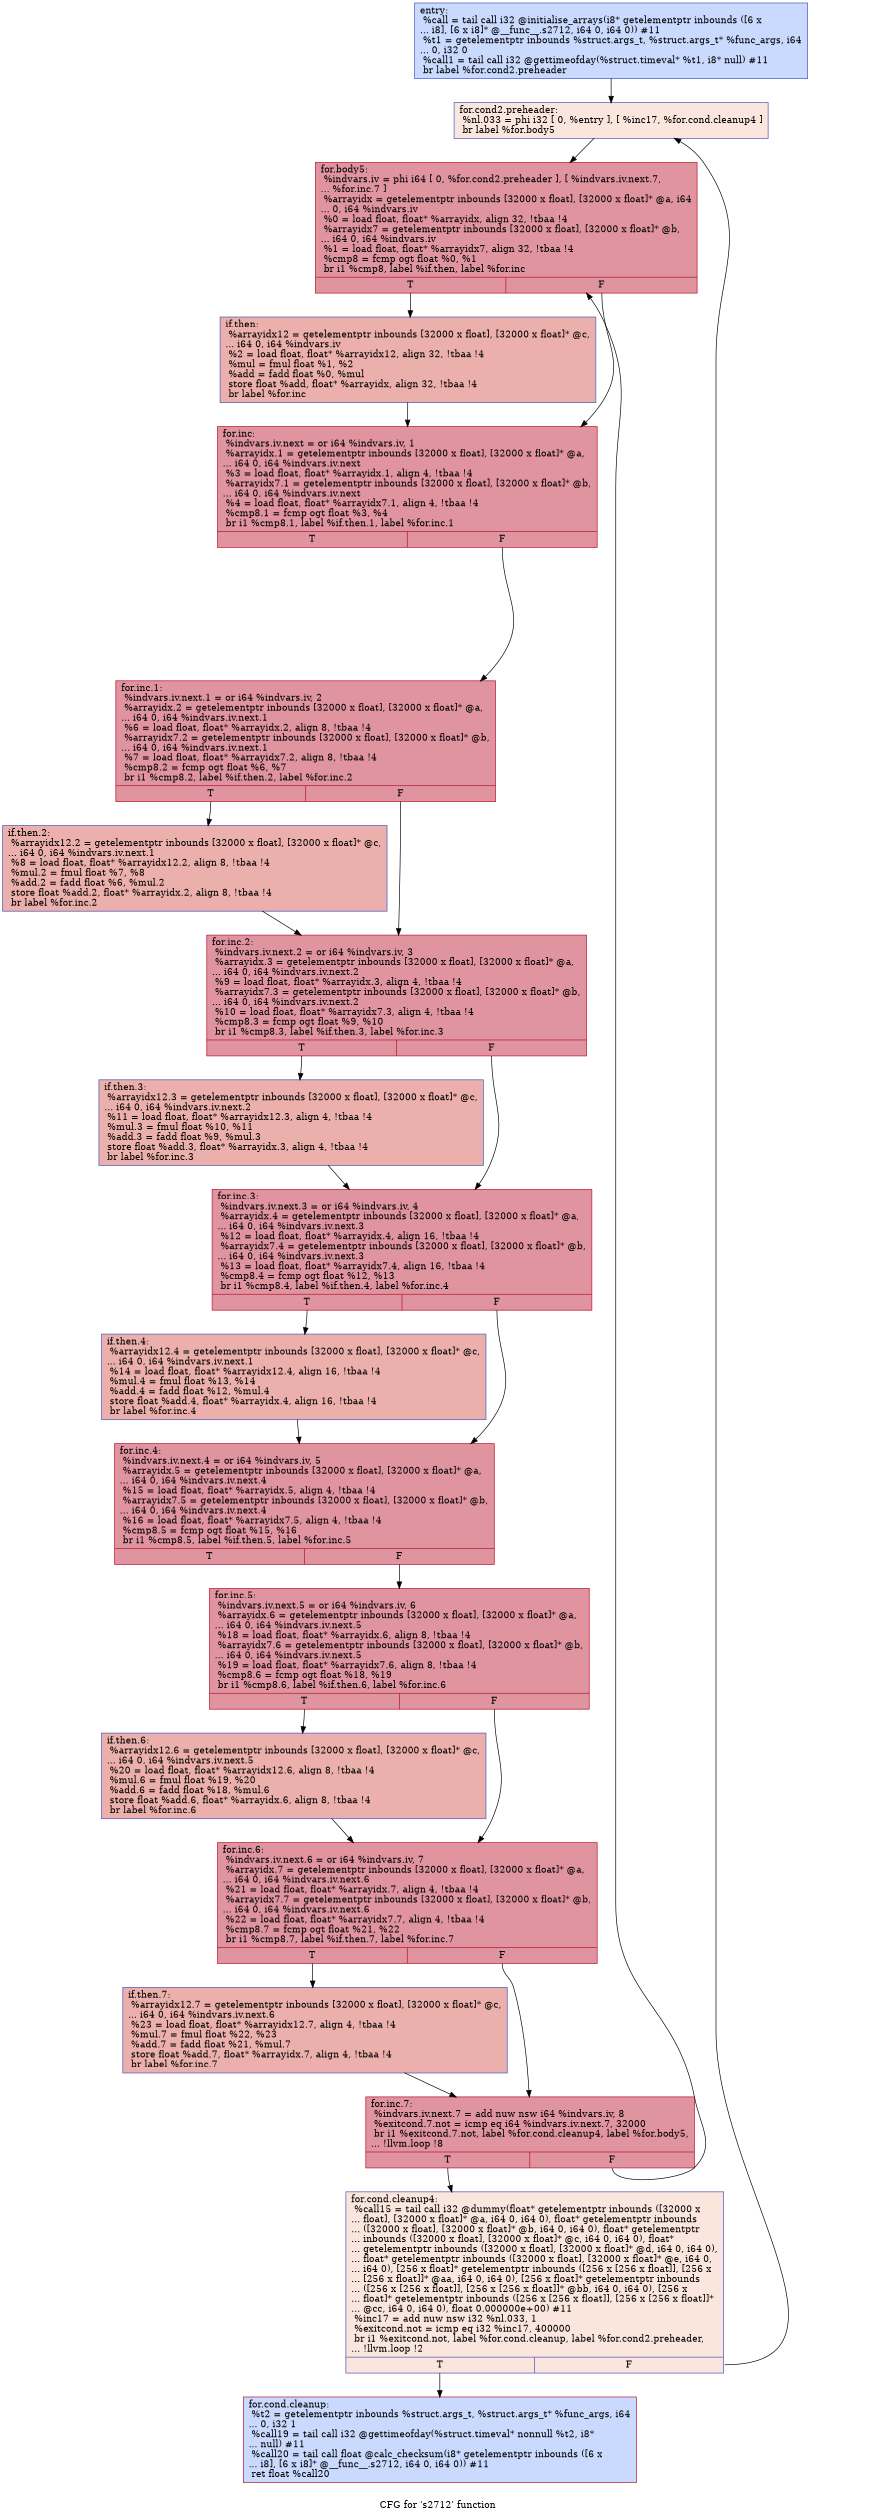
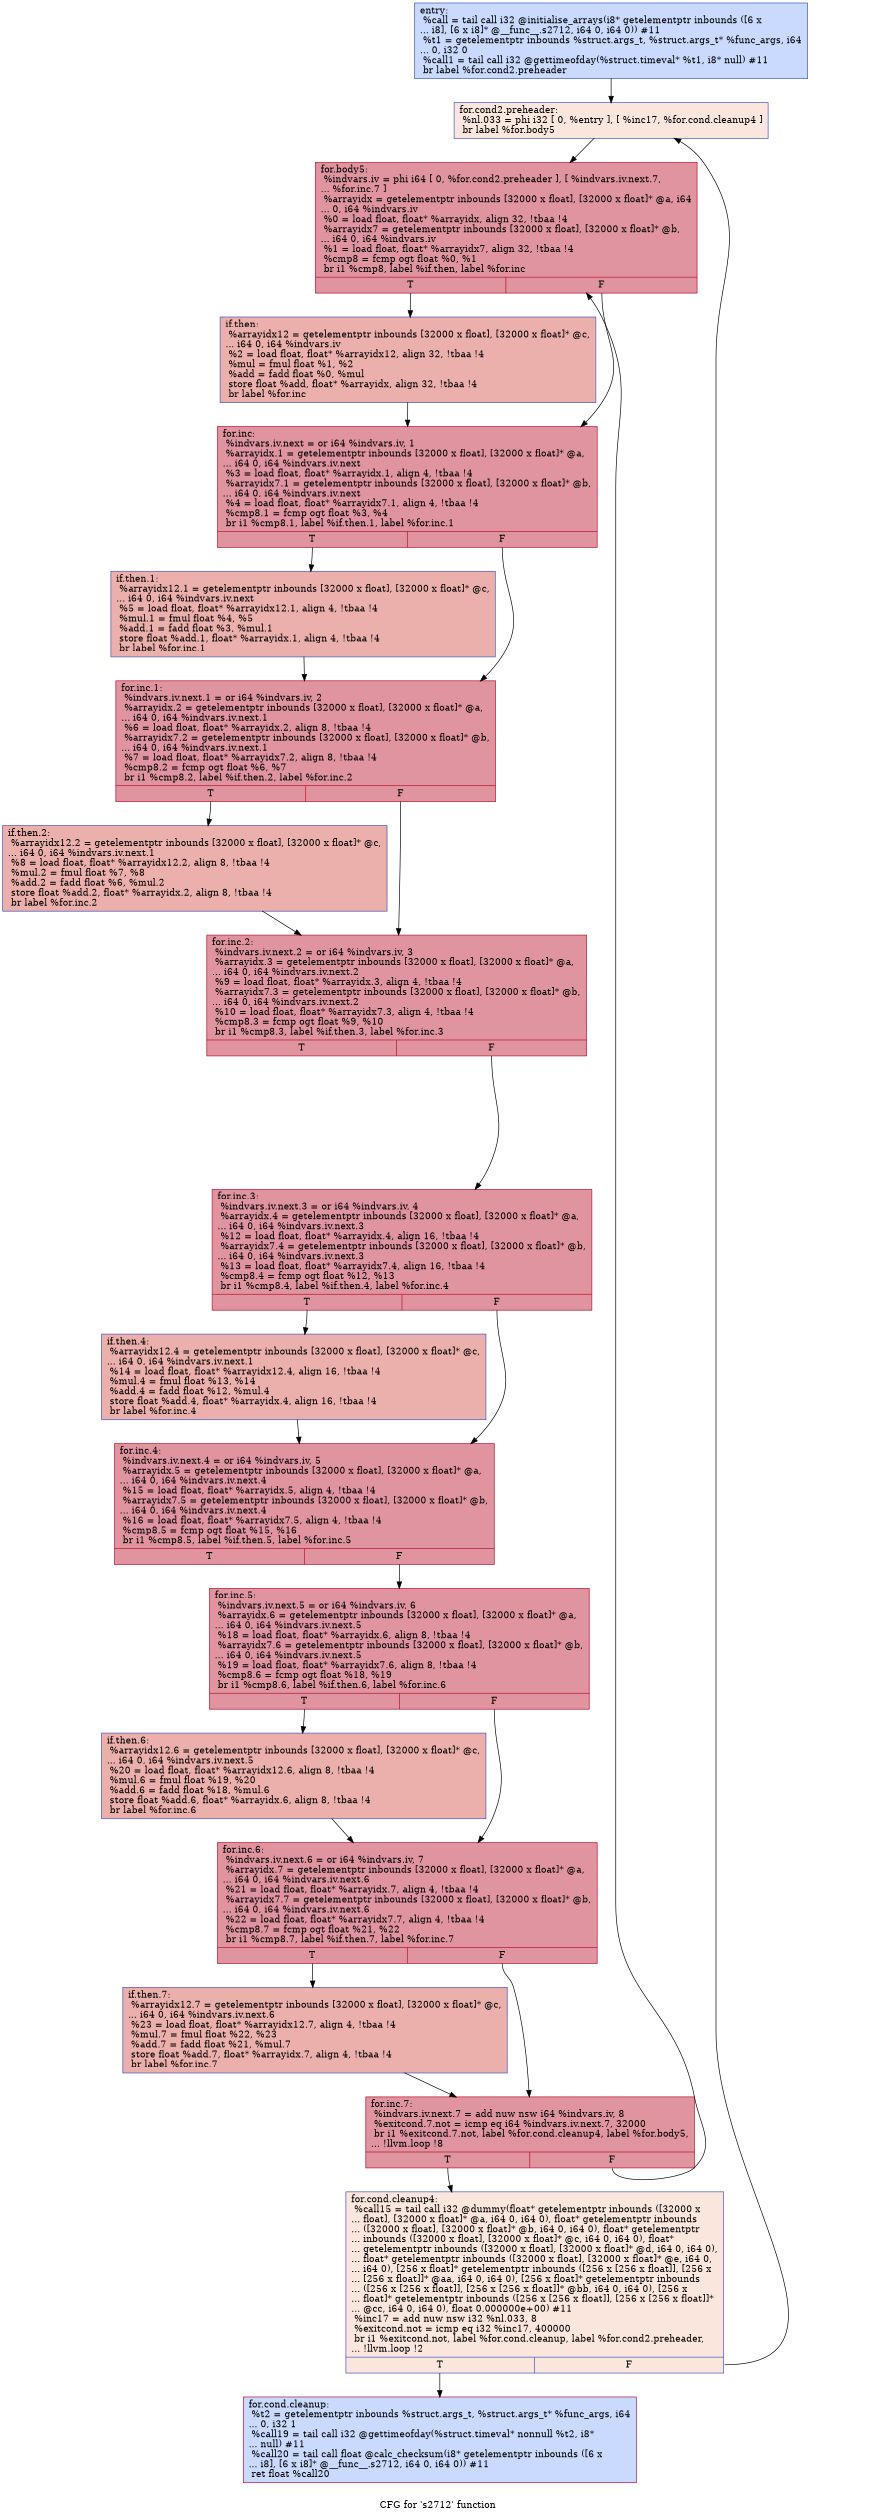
none -> (303, 614)
(291, 1123) -> none
(444, 2319) -> (444, 2319)
